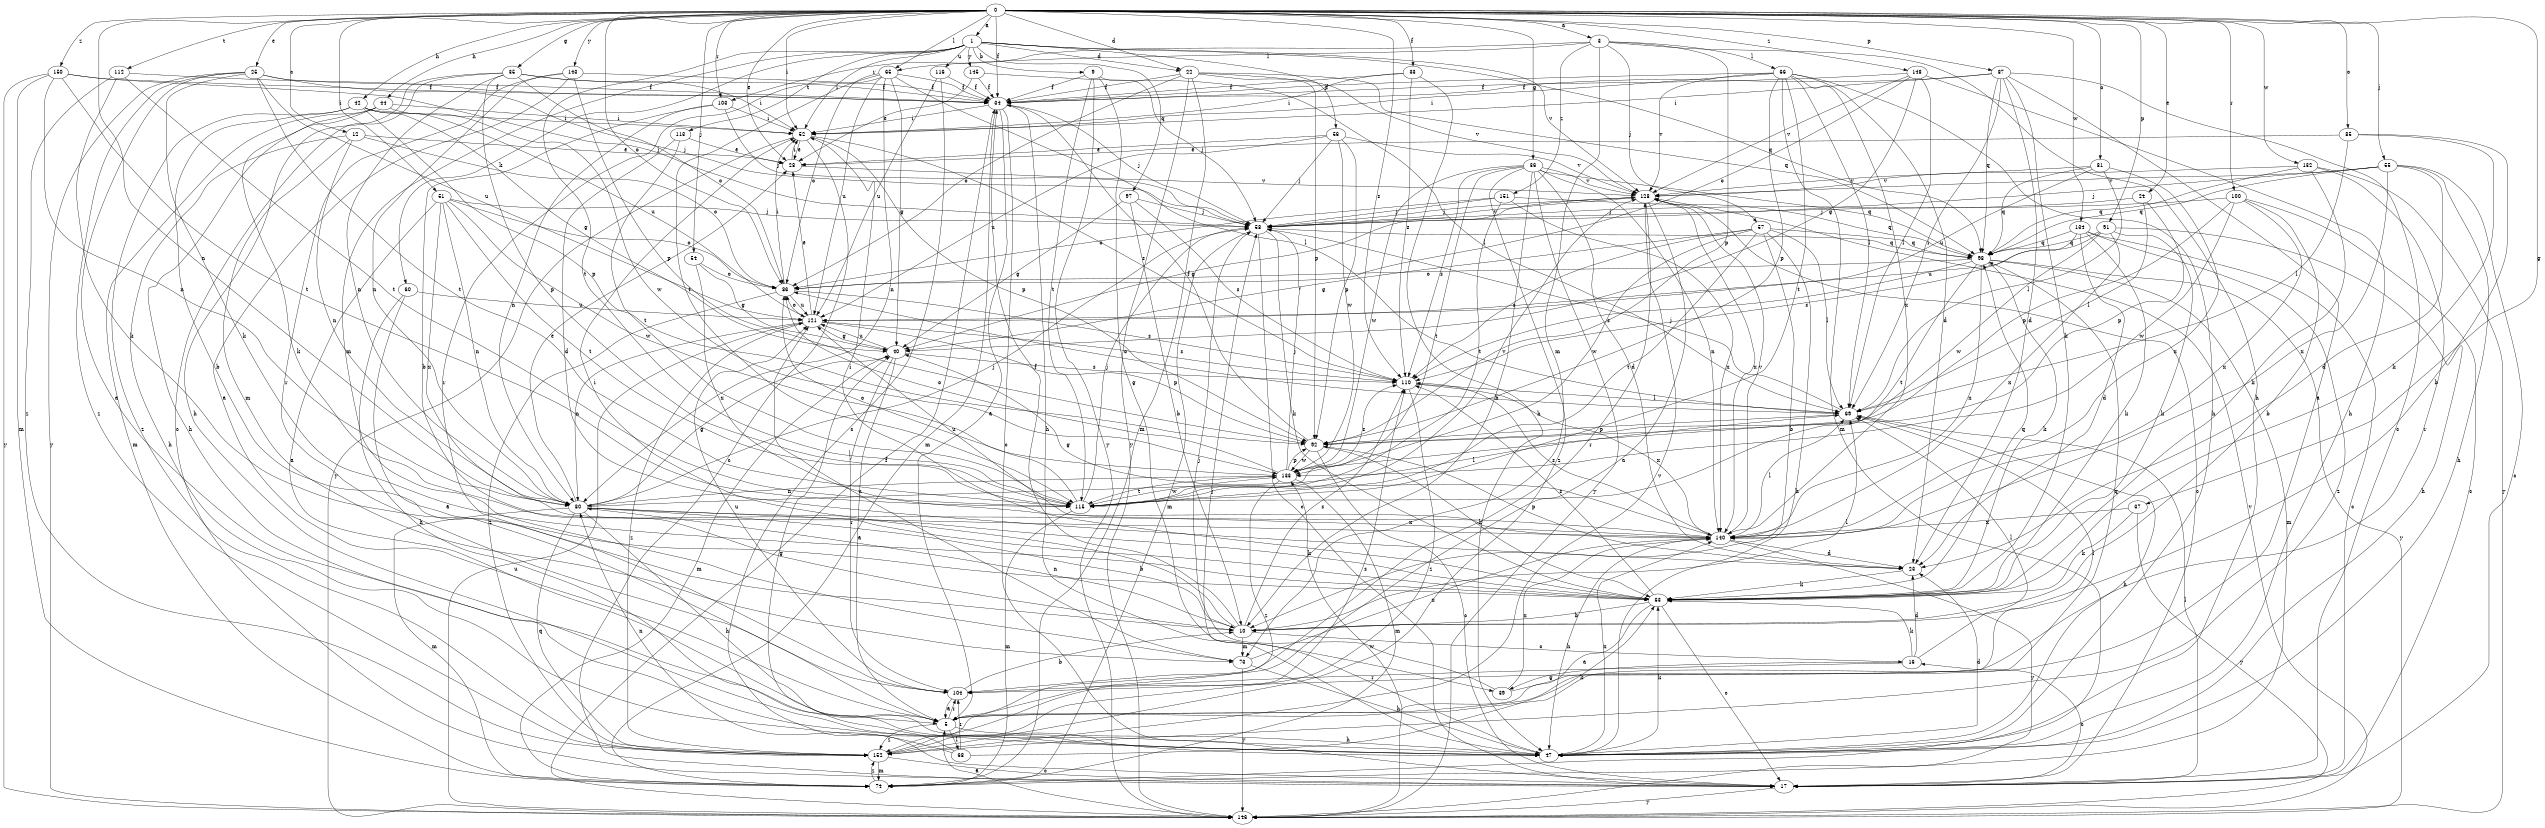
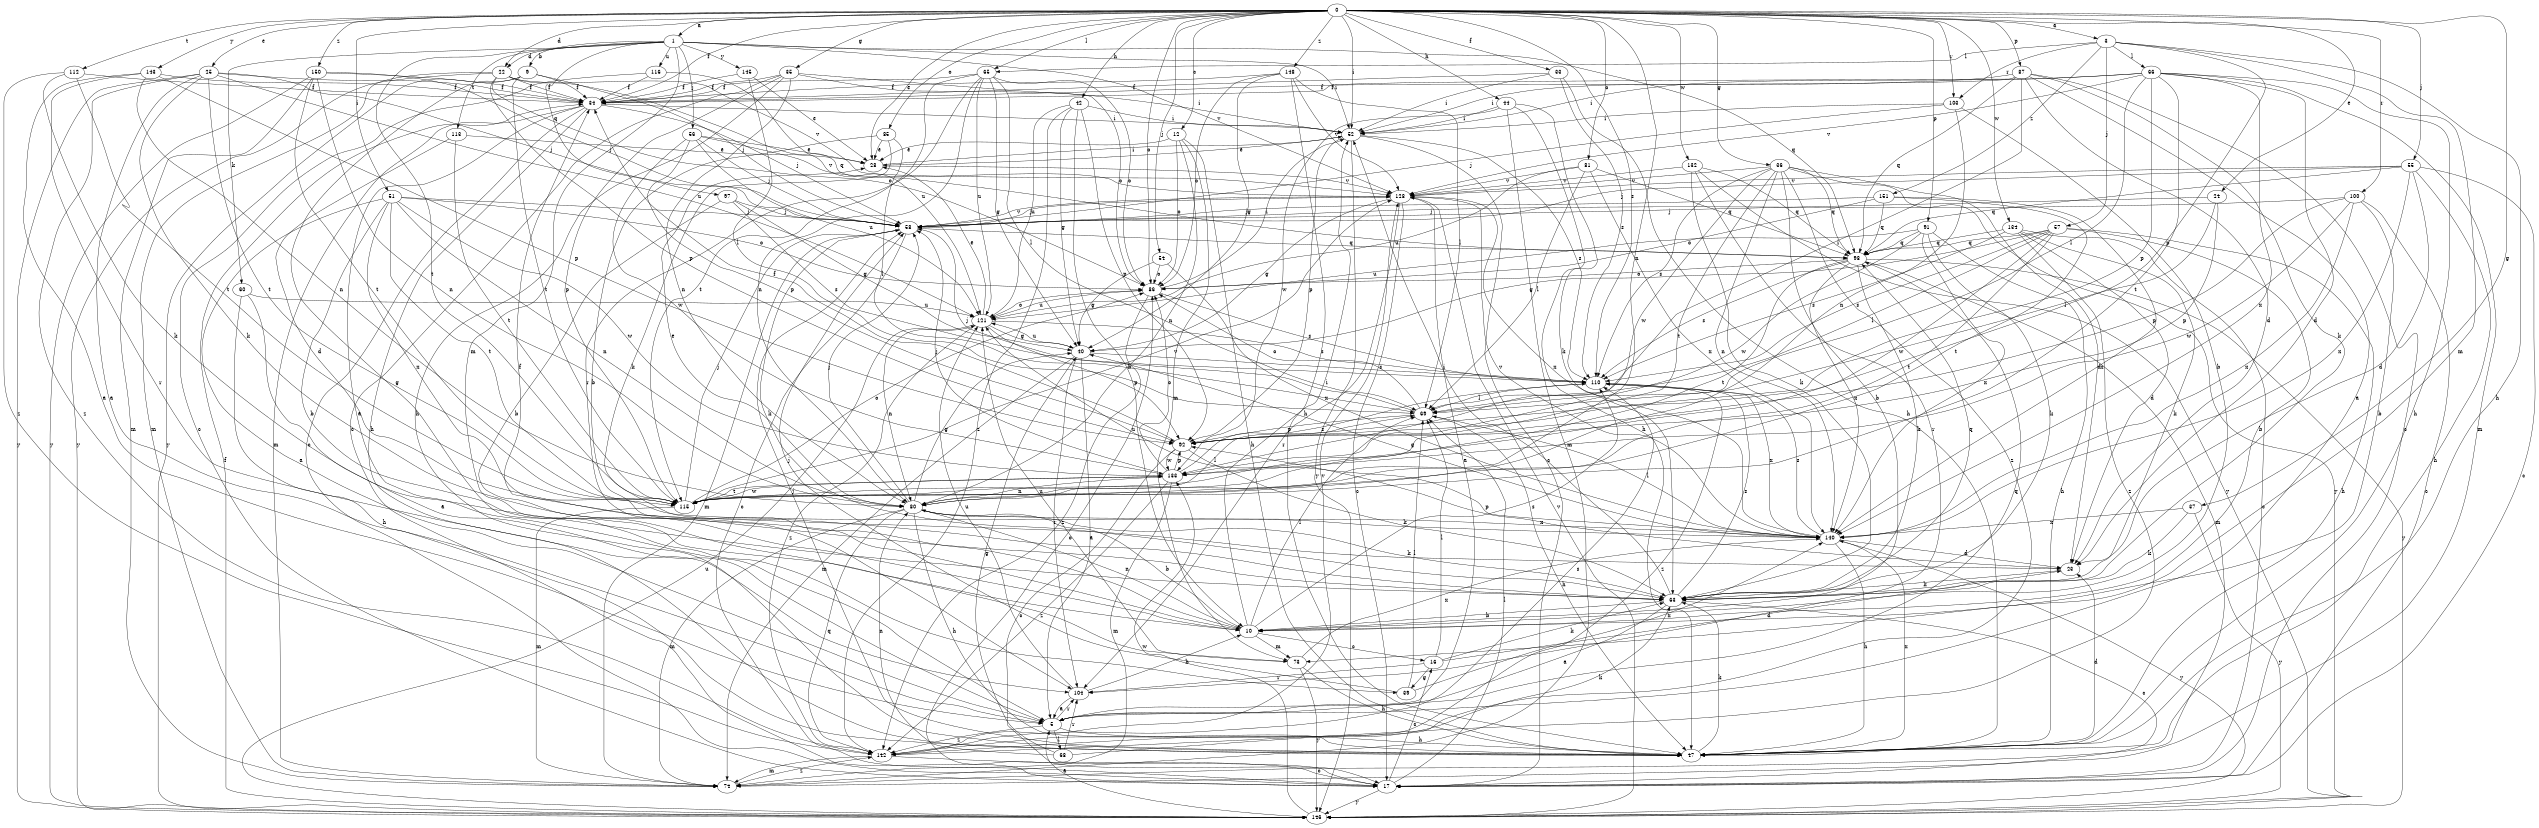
none -> (646, 526)
none -> (930, 716)
(878, 756) -> (882, 756)
